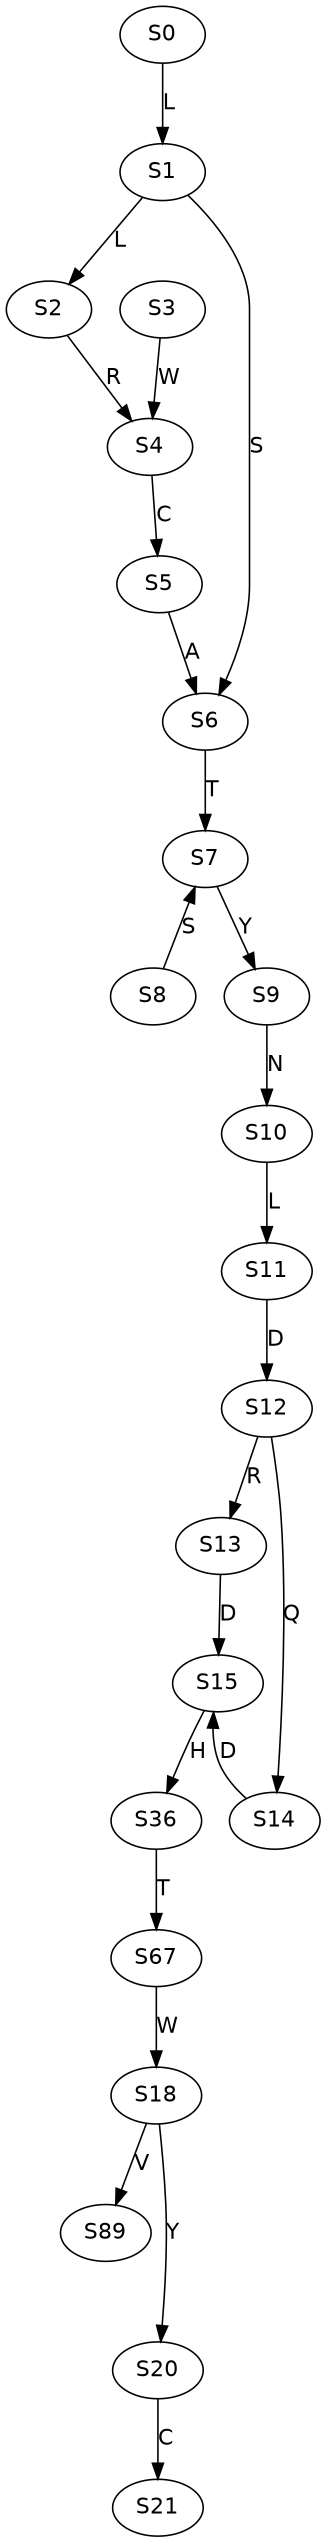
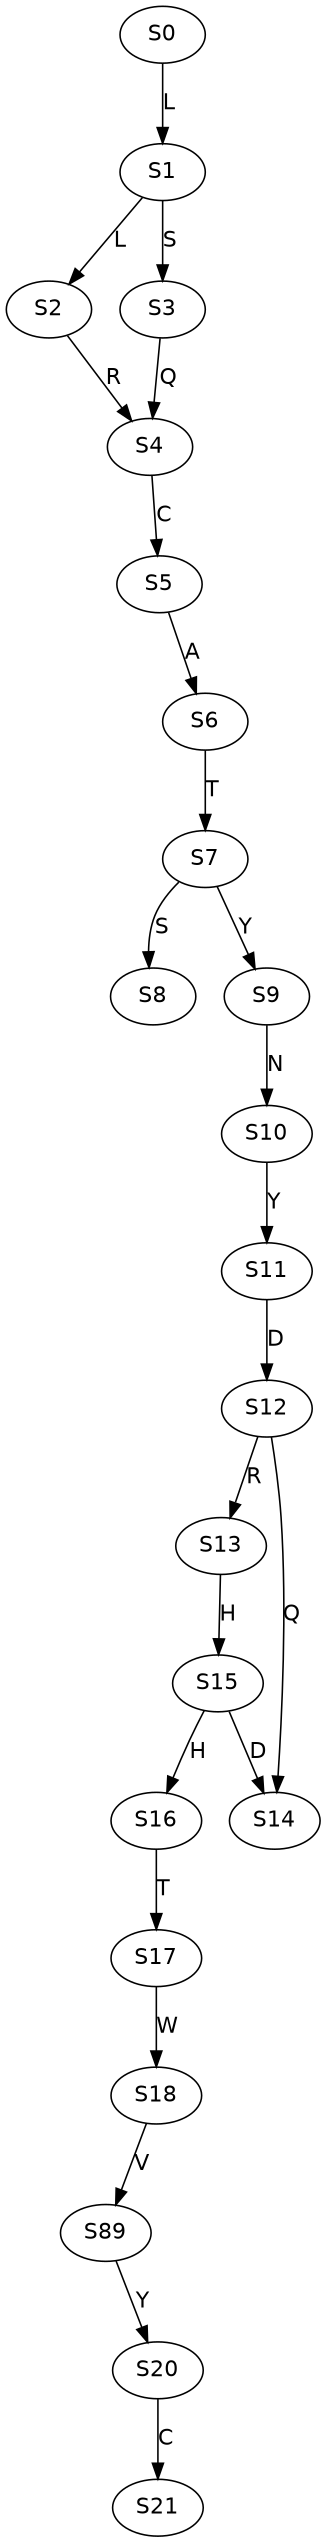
(169, 378) -> (169, 378)
(250, 430) -> (163, 233)
(176, 935) -> (156, 913)
(274, 1203) -> (274, 1203)
(228, 1615) -> (228, 1615)
(221, 1767) -> (243, 1745)
(156, 1821) -> (156, 1821)
(156, 1958) -> (156, 1958)
(166, 2225) -> (129, 2294)
